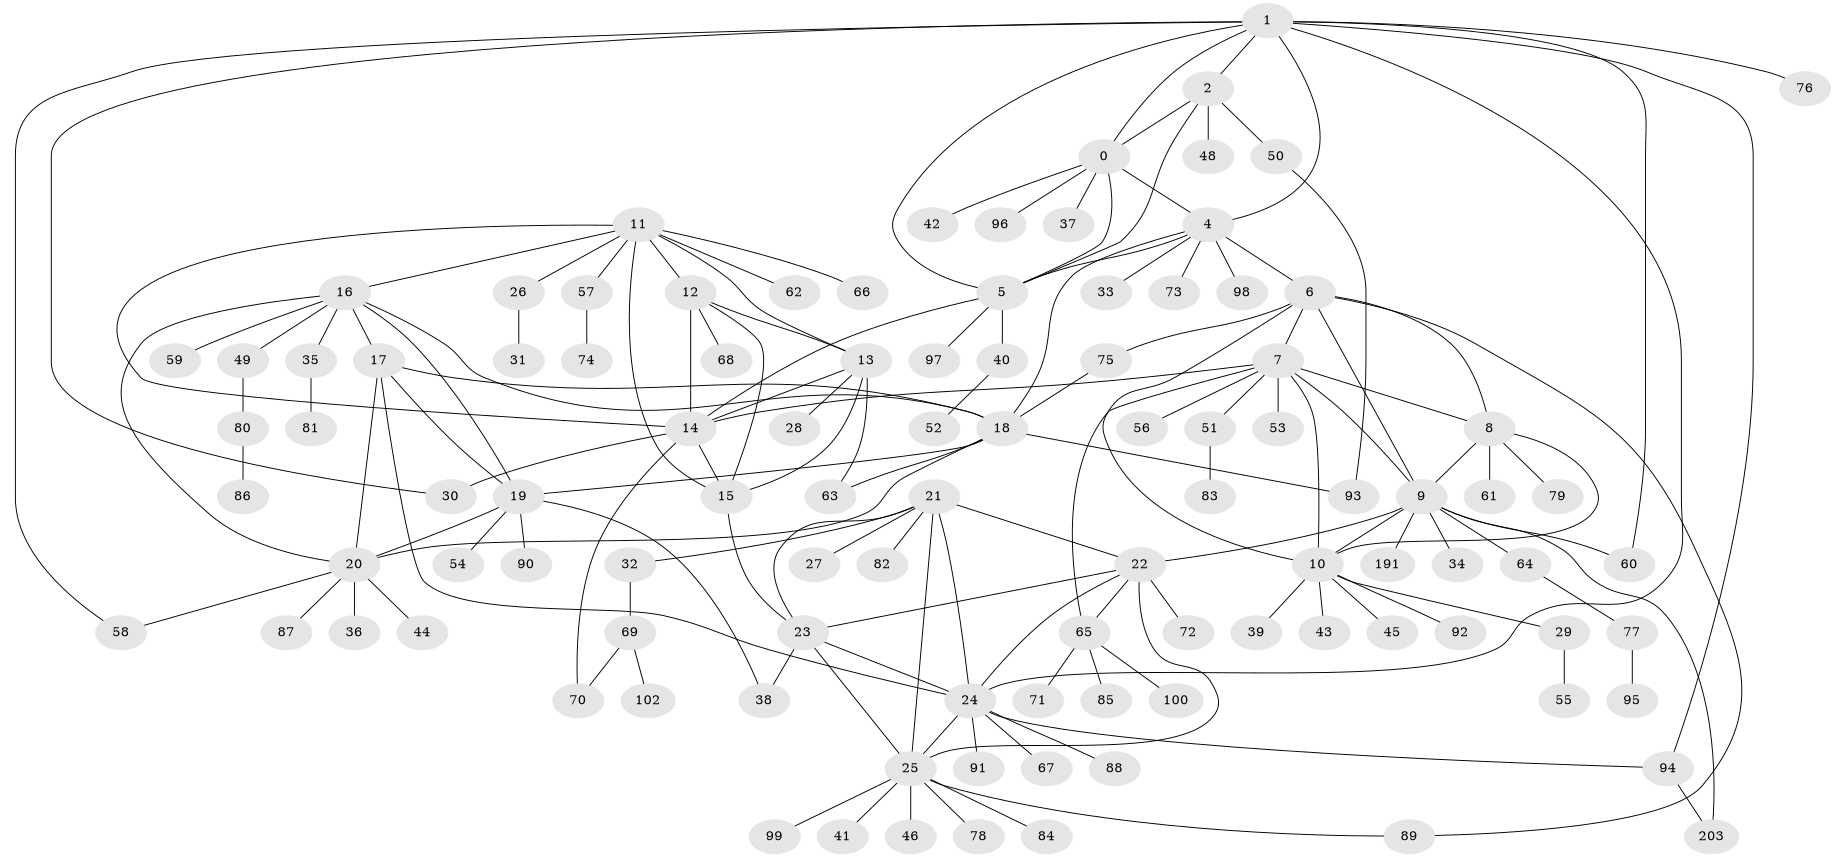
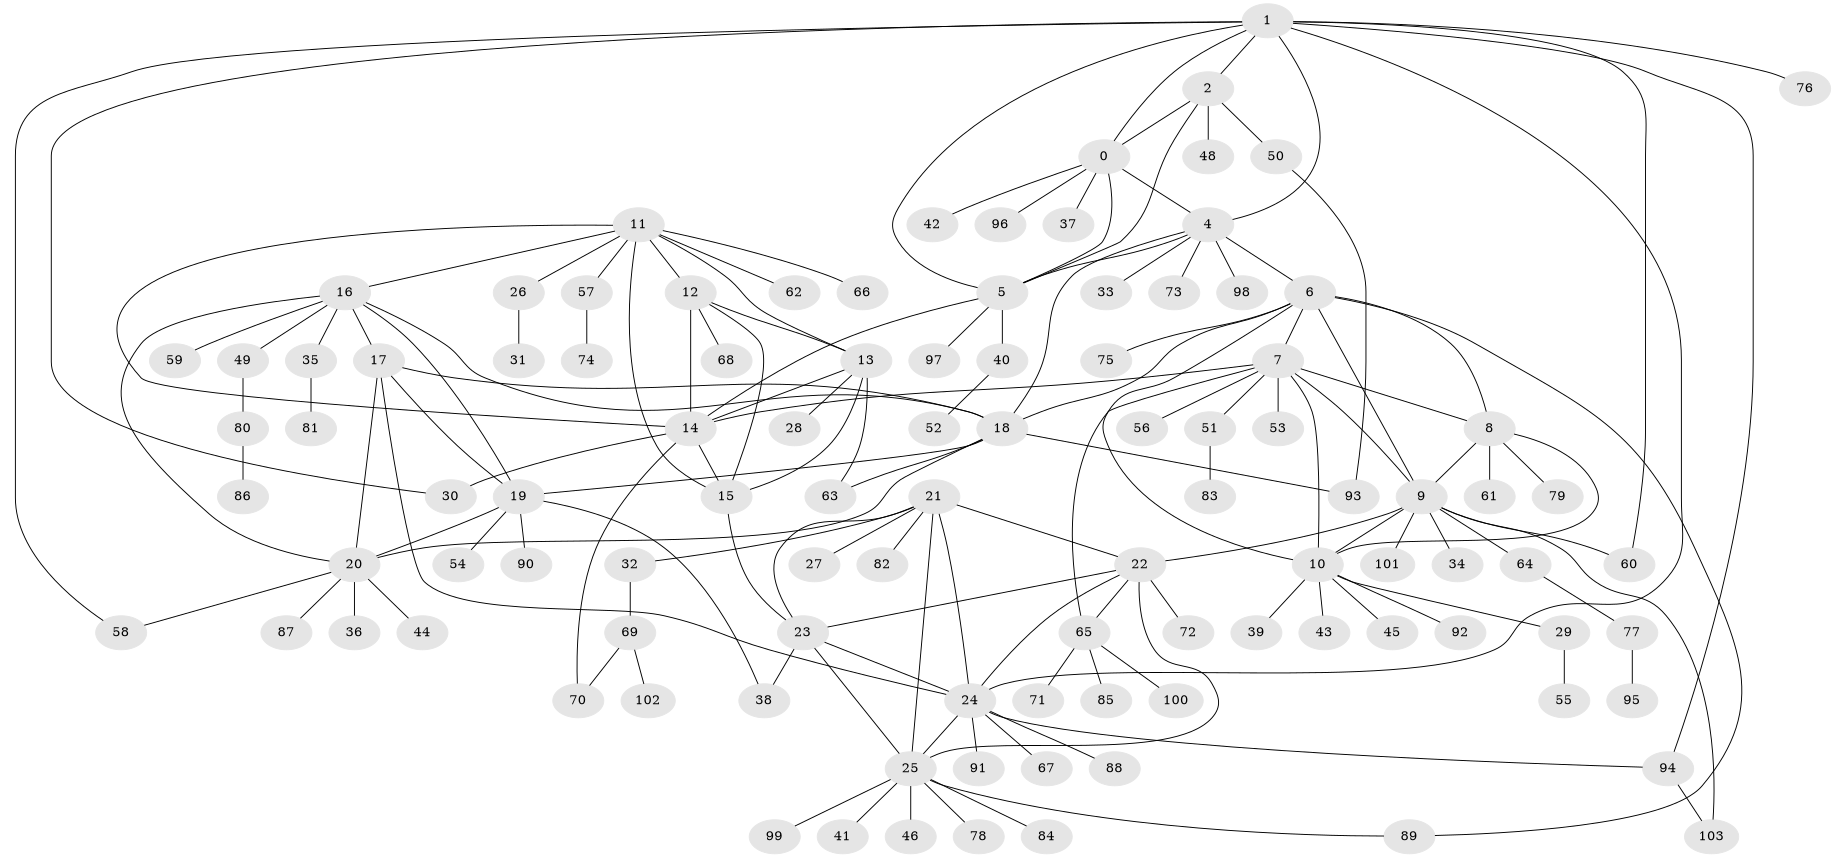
(1054, 395) -> (1158, 364)
(1388, 565) -> (1388, 565)
(1712, 837) -> (1712, 837)
